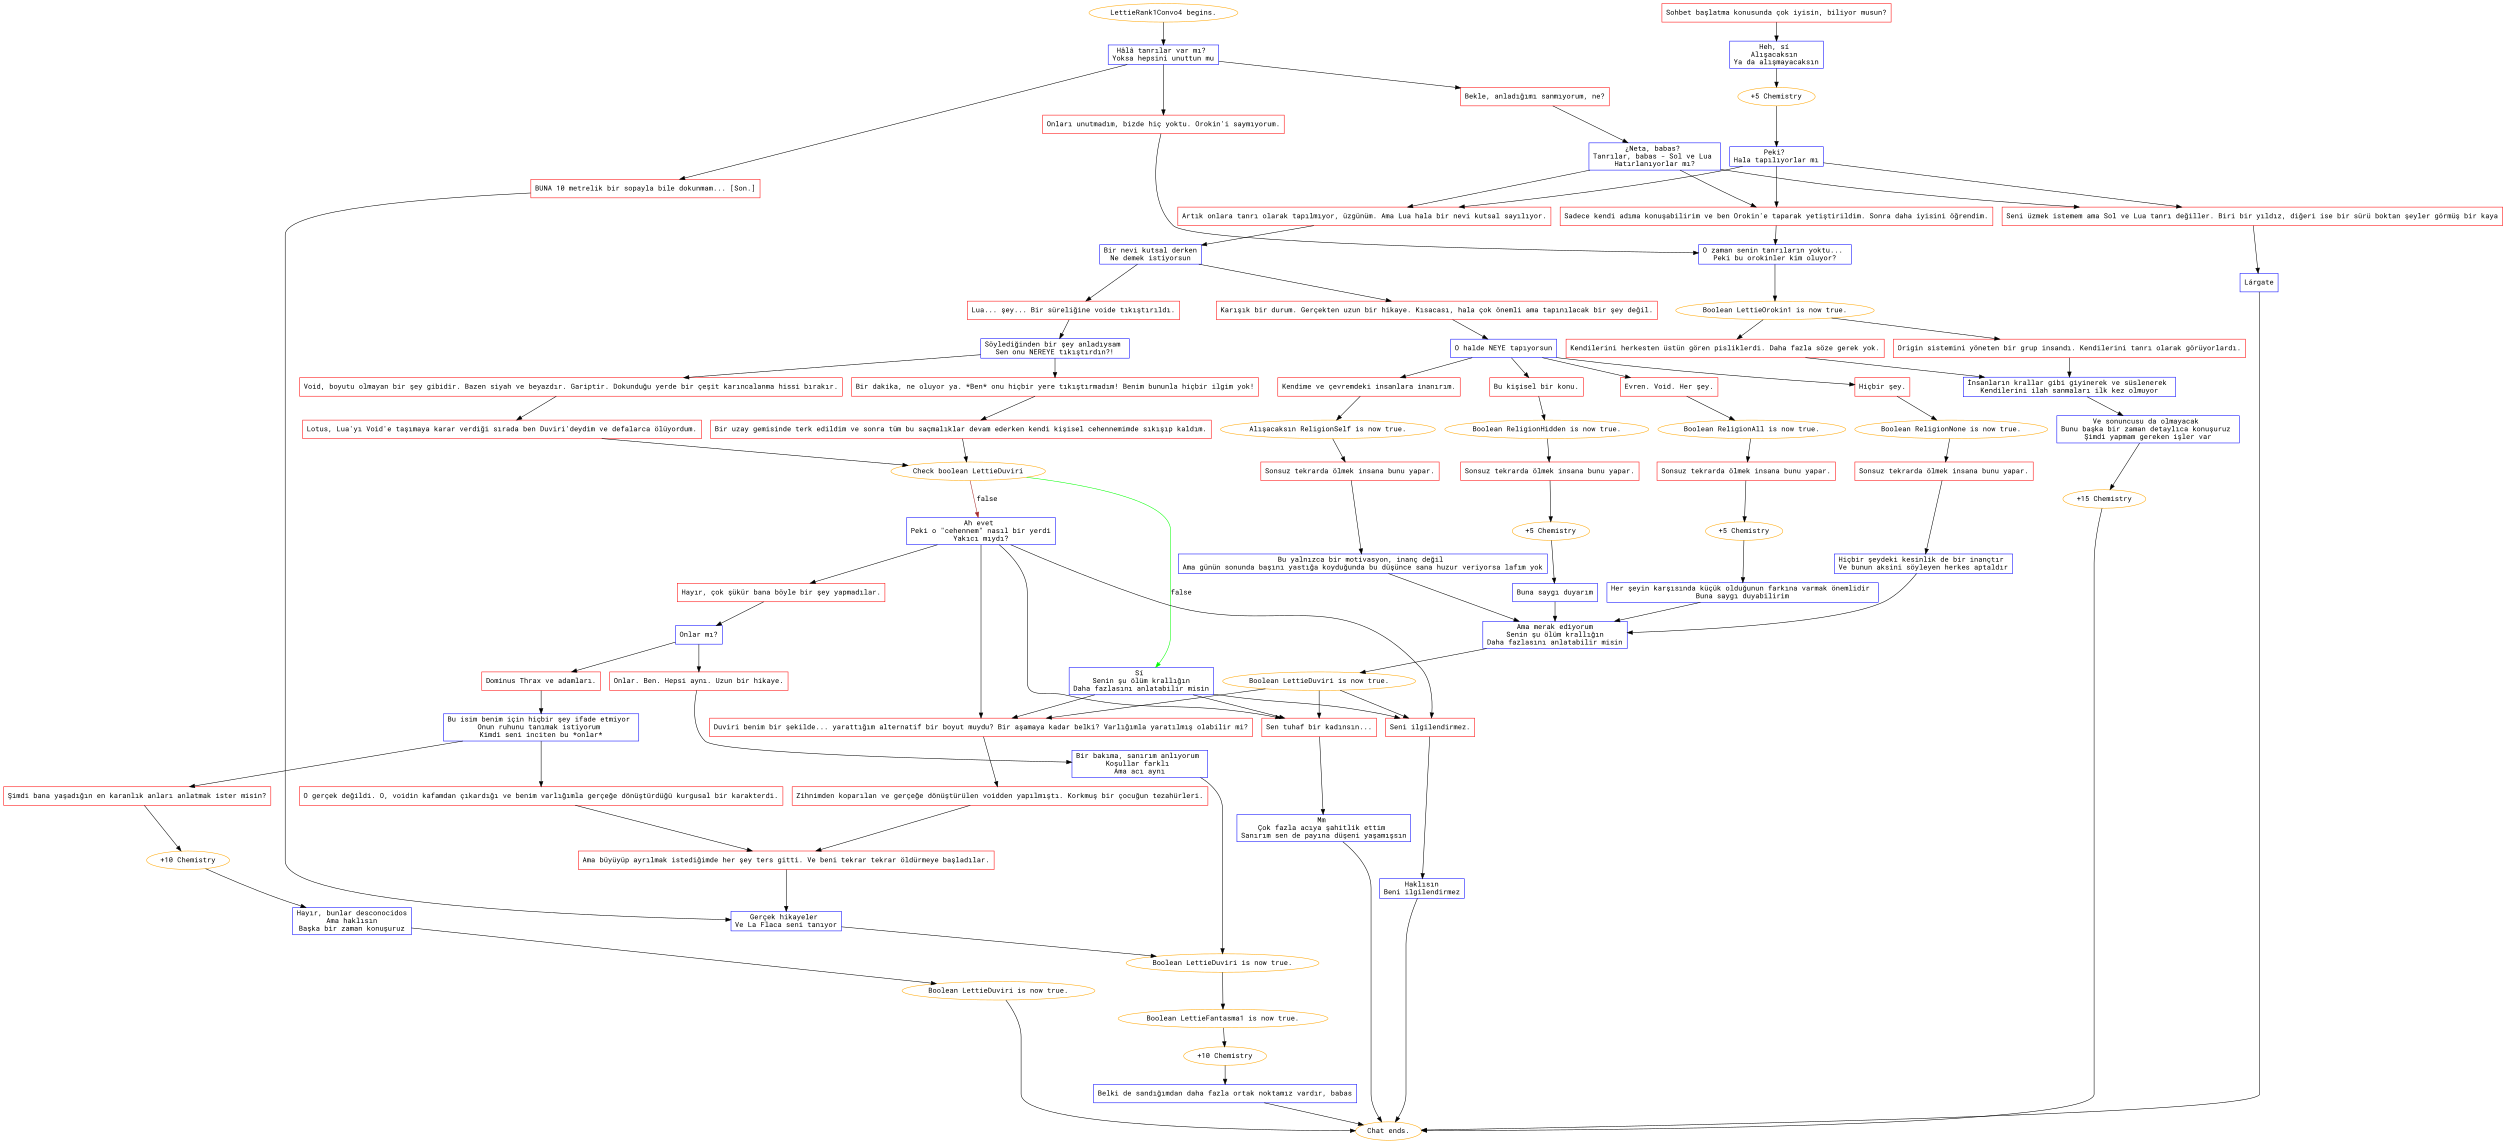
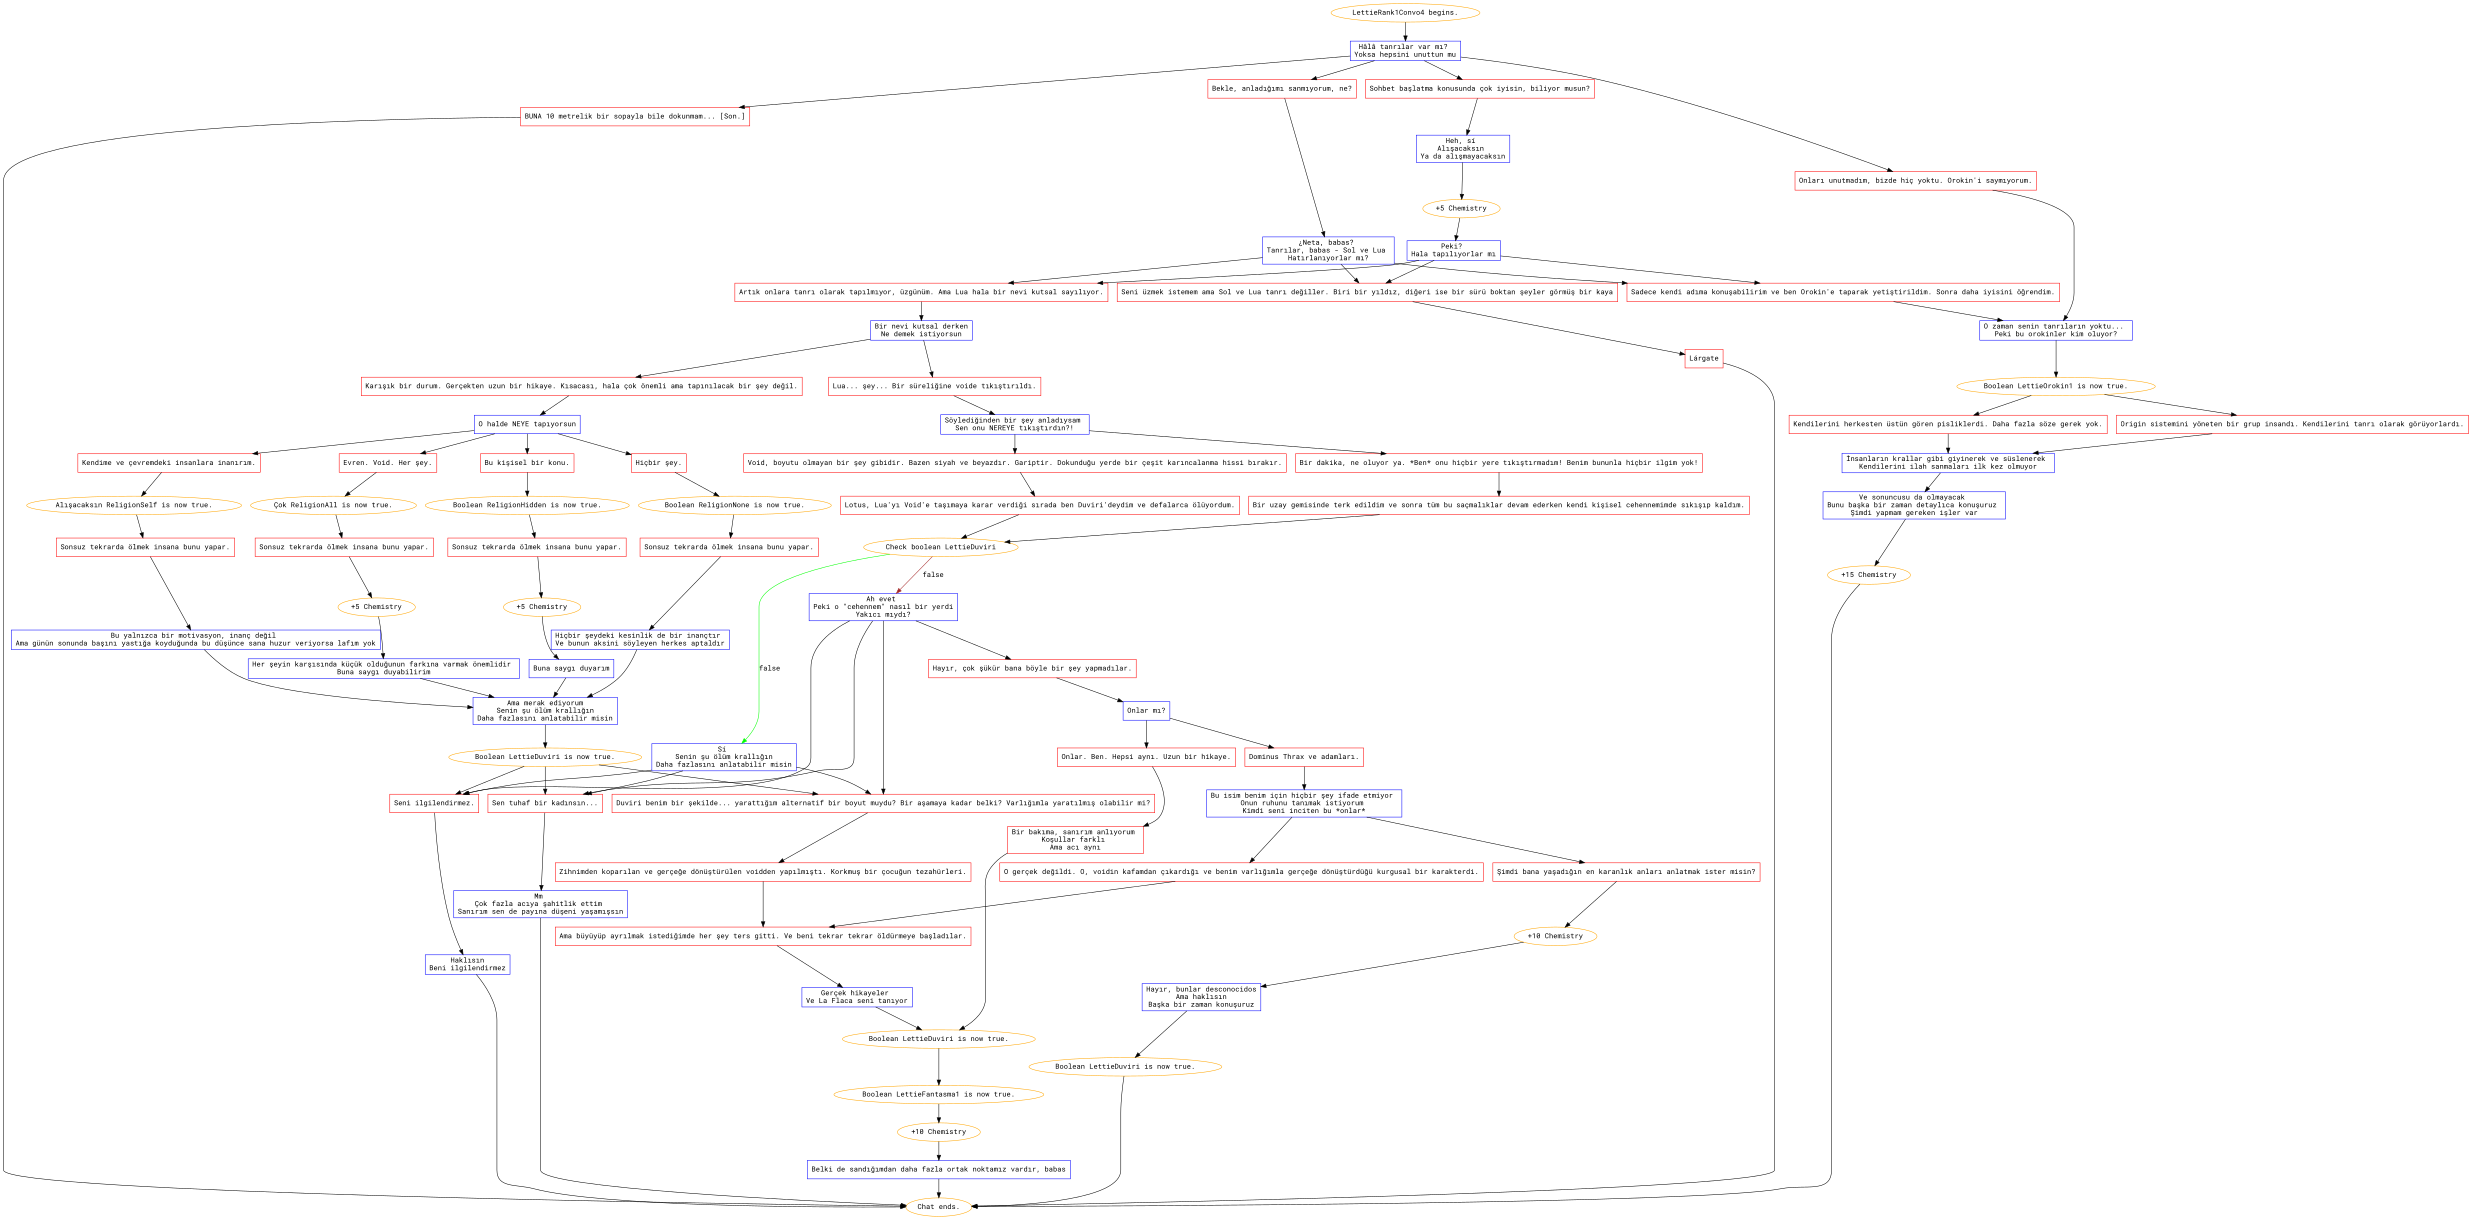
none -> (1441, 69)
(2259, 283) -> (1704, 359)
(1752, 429) -> (334, 505)
(285, 647) -> (4, 860)
(1140, 764) -> (1076, 840)
